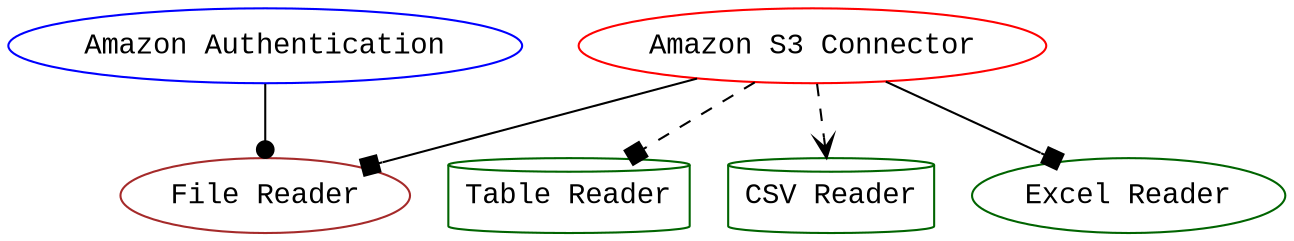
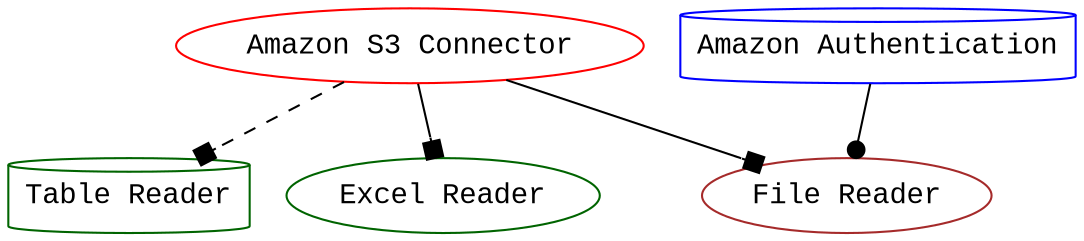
(265, 46) -> (878, 46)
(831, 196) -> none
